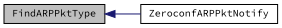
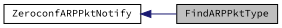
(128, 14) -> (164, 14)
